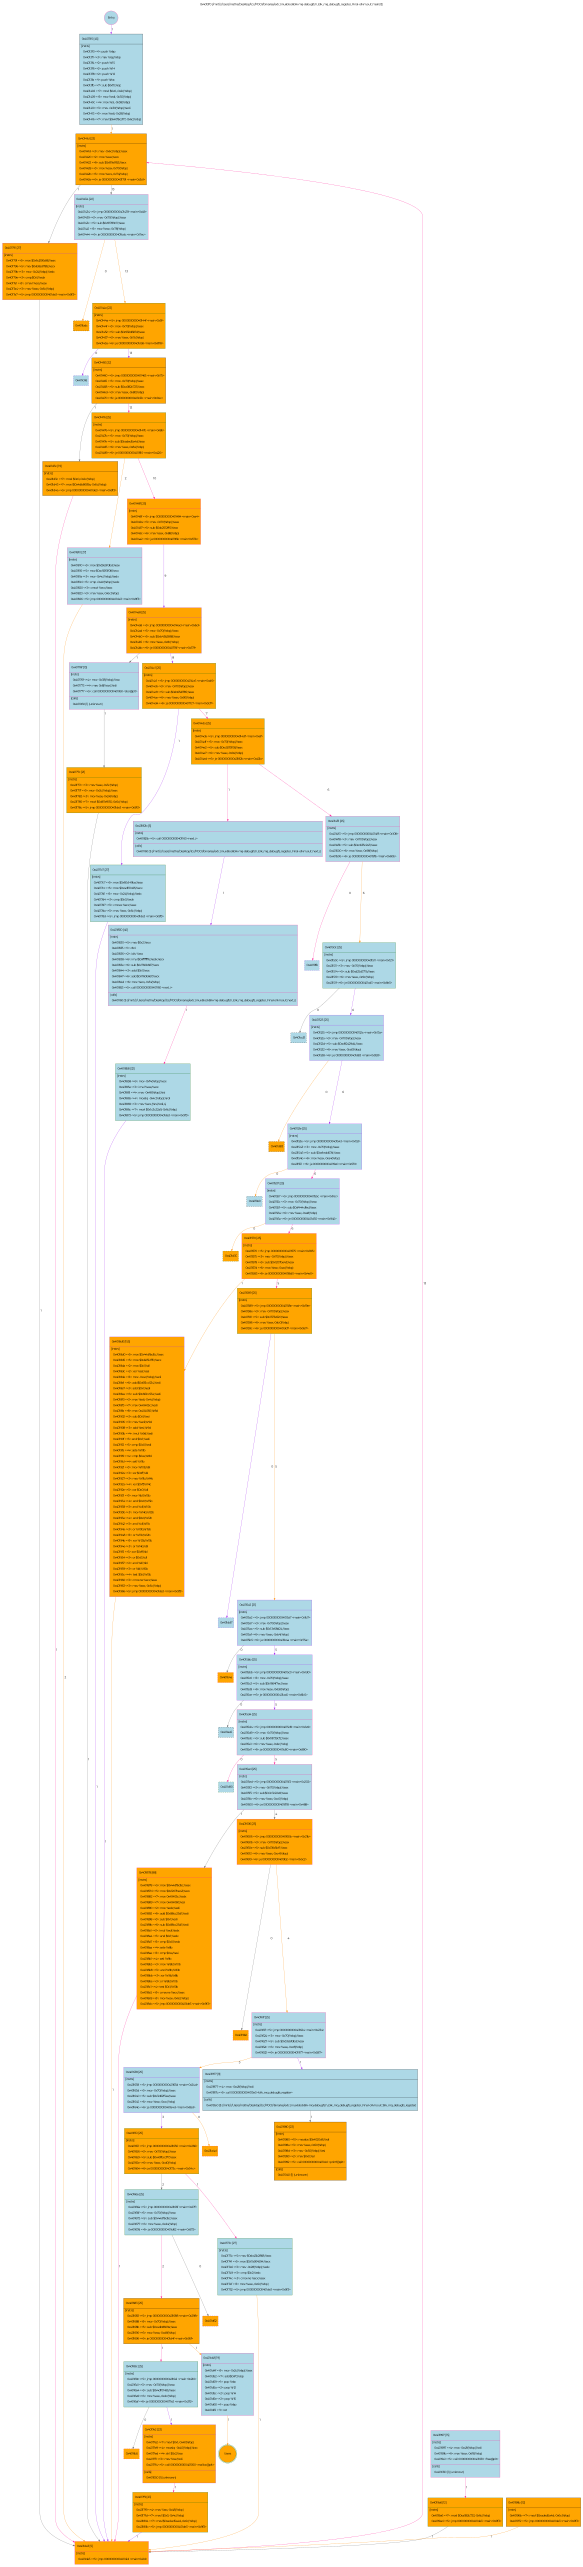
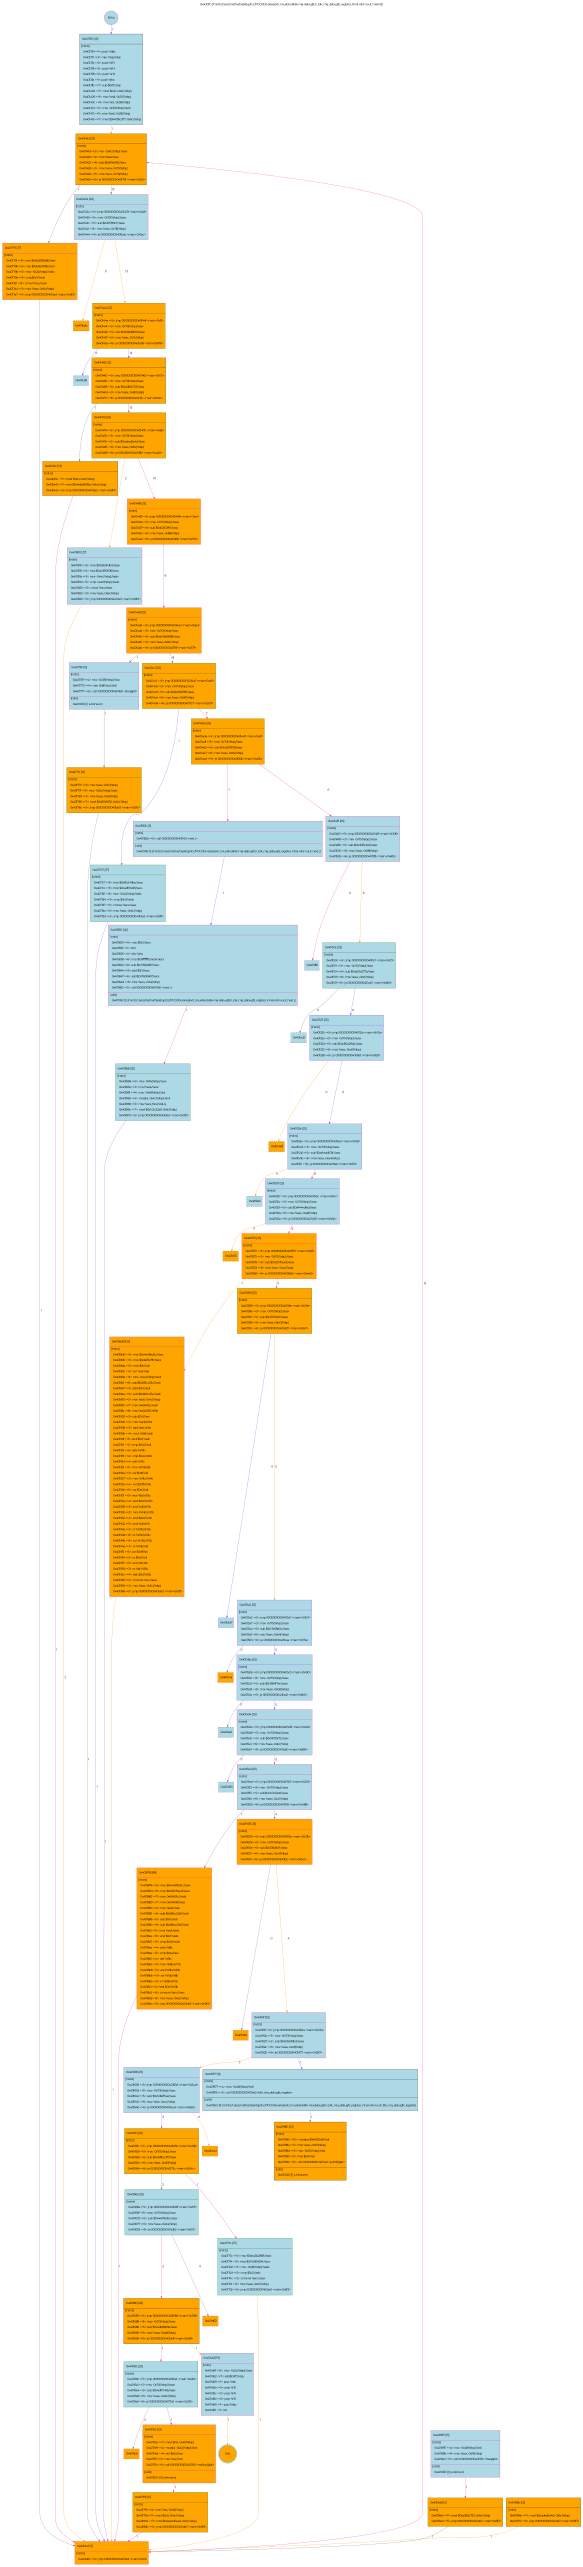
(228, 2454) -> (228, 2454)
